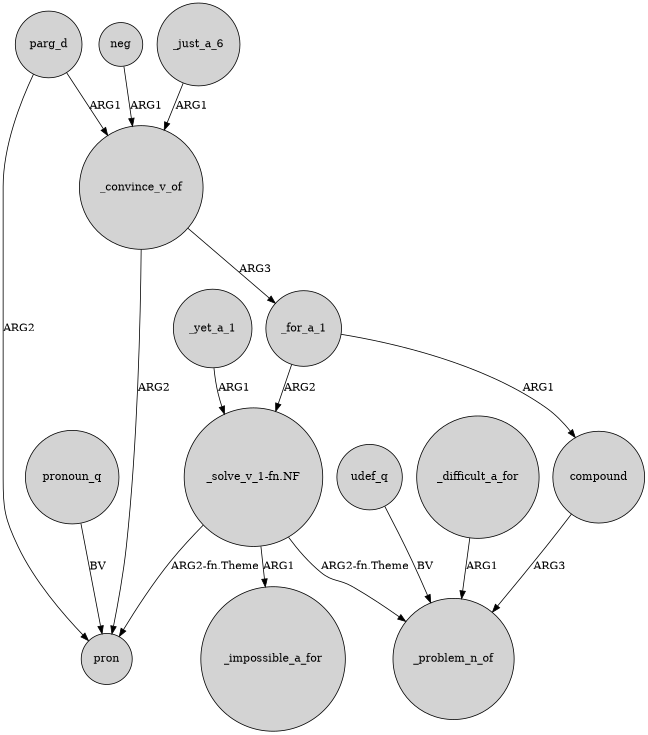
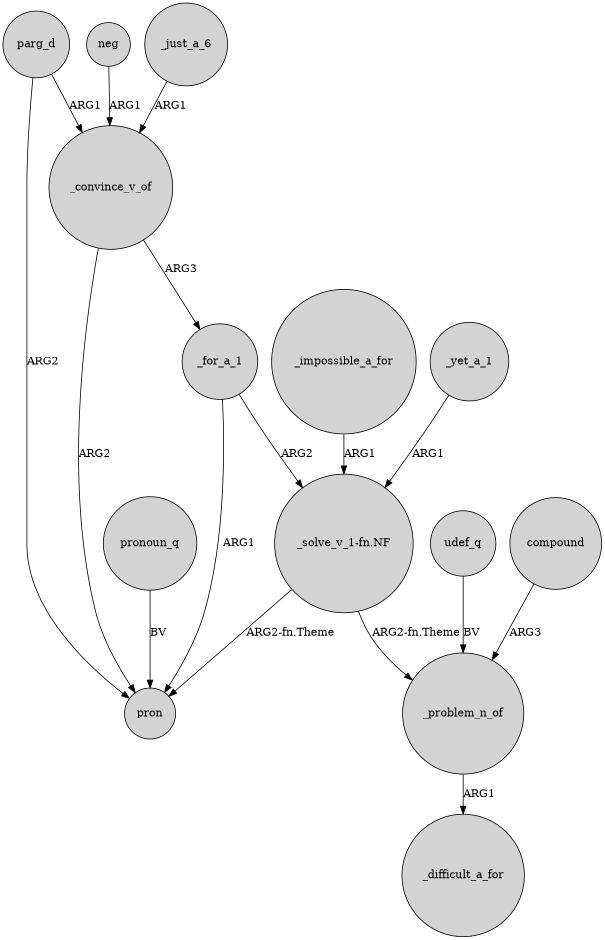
(463, 366) -> (217, 547)
(263, 563) -> (344, 450)
(466, 564) -> (463, 790)
